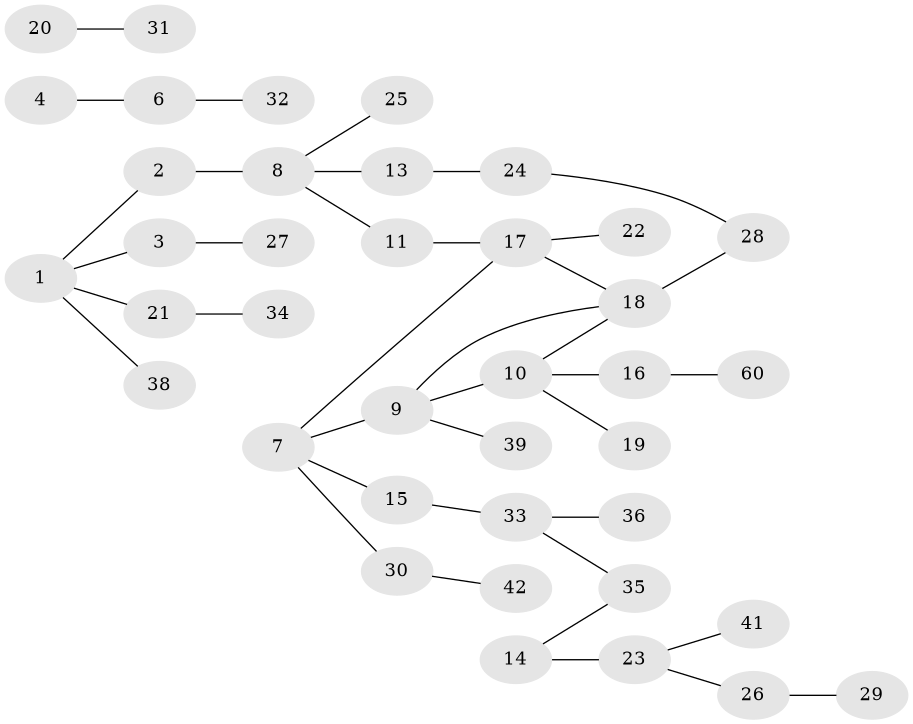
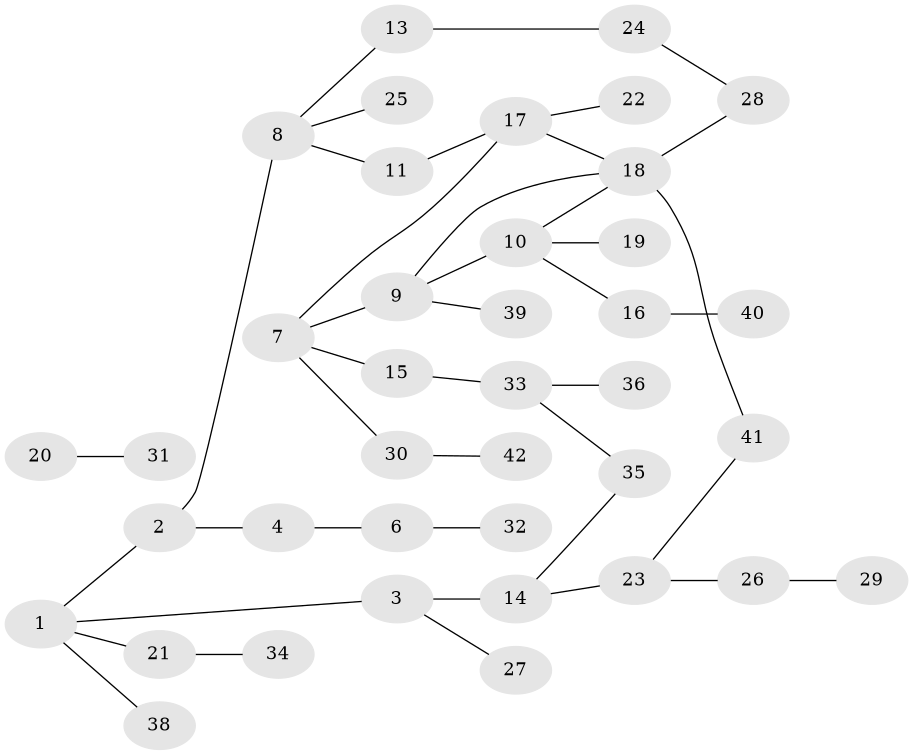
none -> (704, 300)
(753, 375) -> (753, 314)
none -> (219, 528)
none -> (457, 599)
